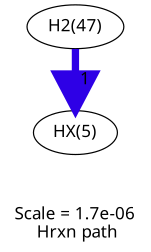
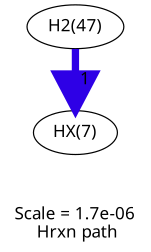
(75, 133) -> (75, 133)
